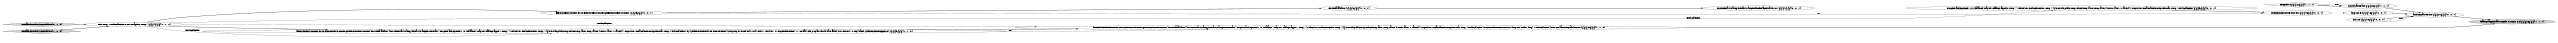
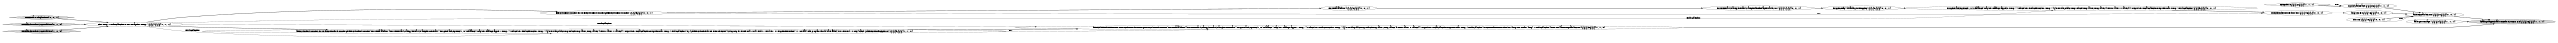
none -> (1862, 8)
none -> (42, 18)
none -> (2435, 22)
